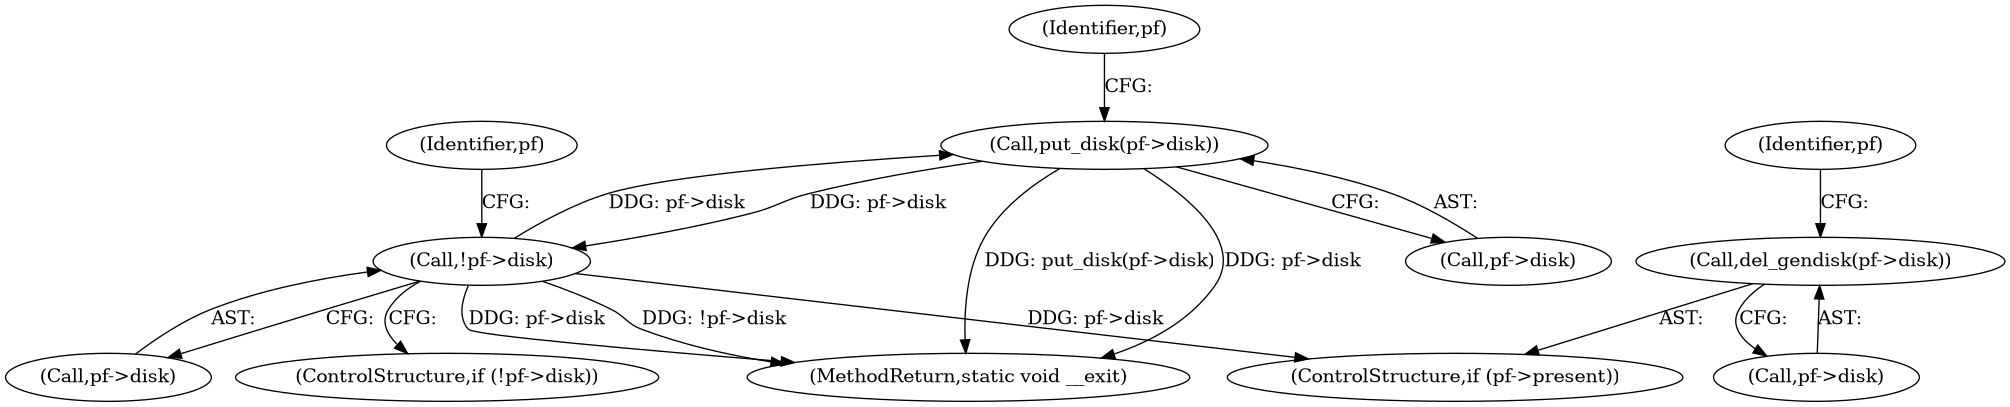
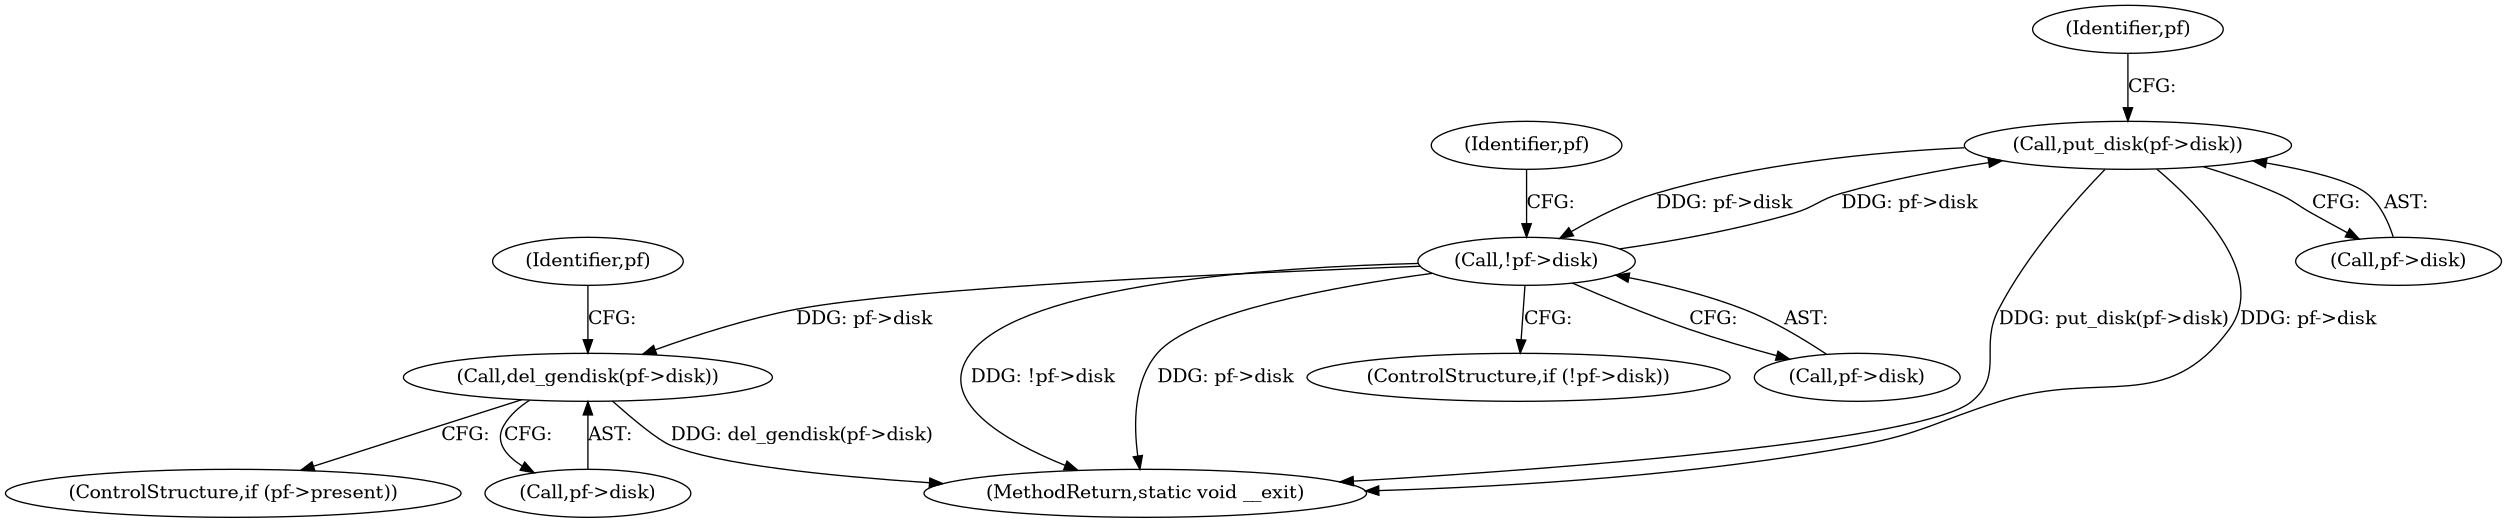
(935, 315) -> (1034, 285)
(1684, 319) -> (469, 435)
none -> (762, 466)
